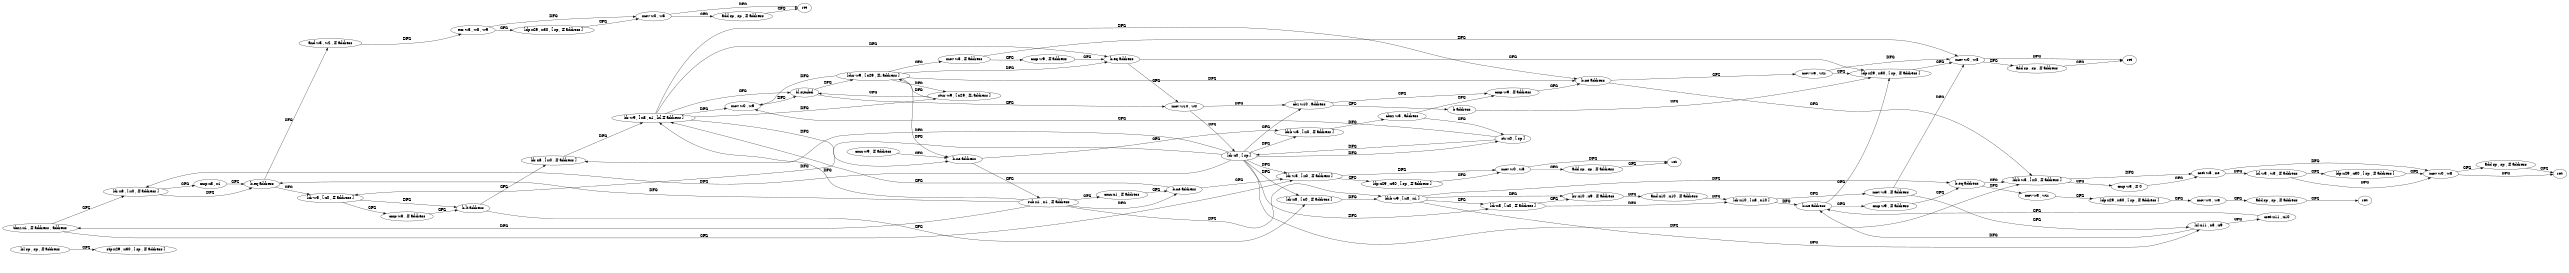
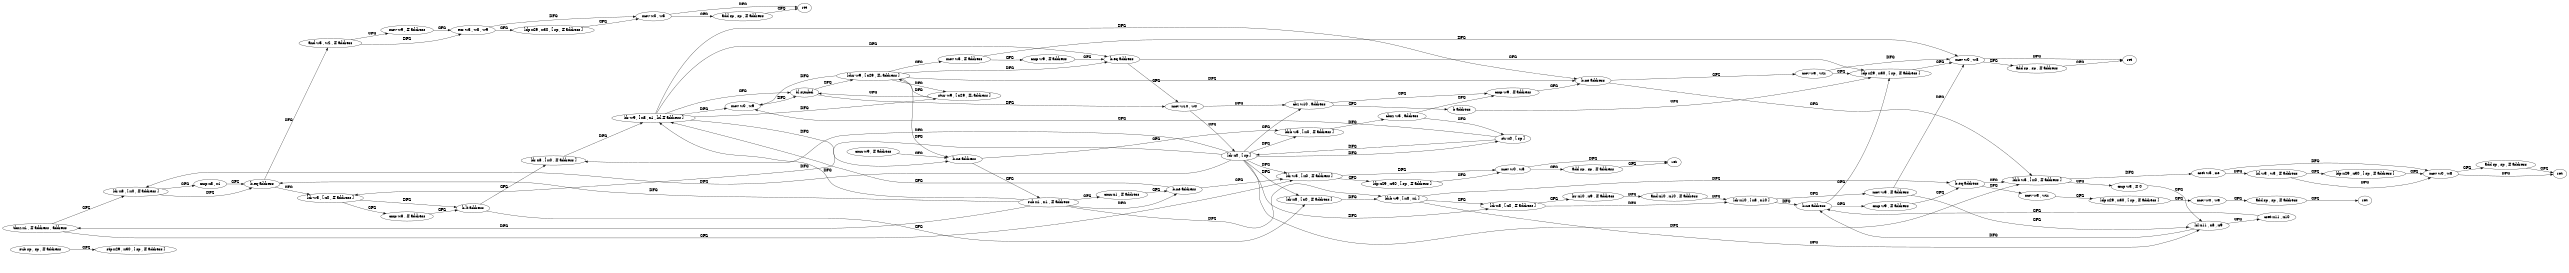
none -> (407, 30)
(1010, 103) -> (1010, 103)
(2171, 183) -> (2180, 194)
(1493, 196) -> none
(40, 250) -> (40, 250)
